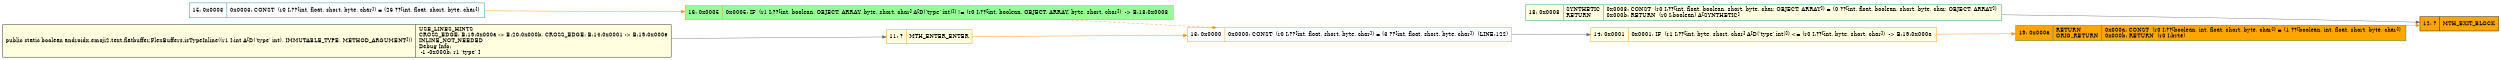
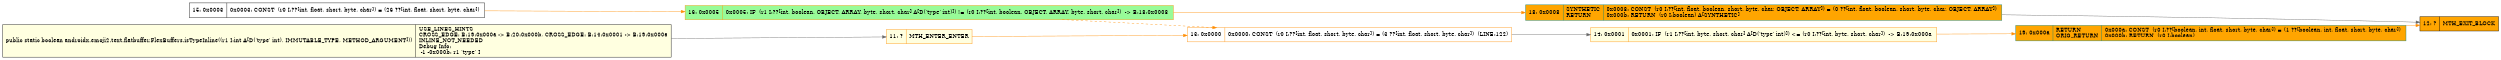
(337, 10) -> (337, 10)
none -> (1347, 13)
(1764, 13) -> (1764, 13)
(2146, 36) -> (2151, 36)
